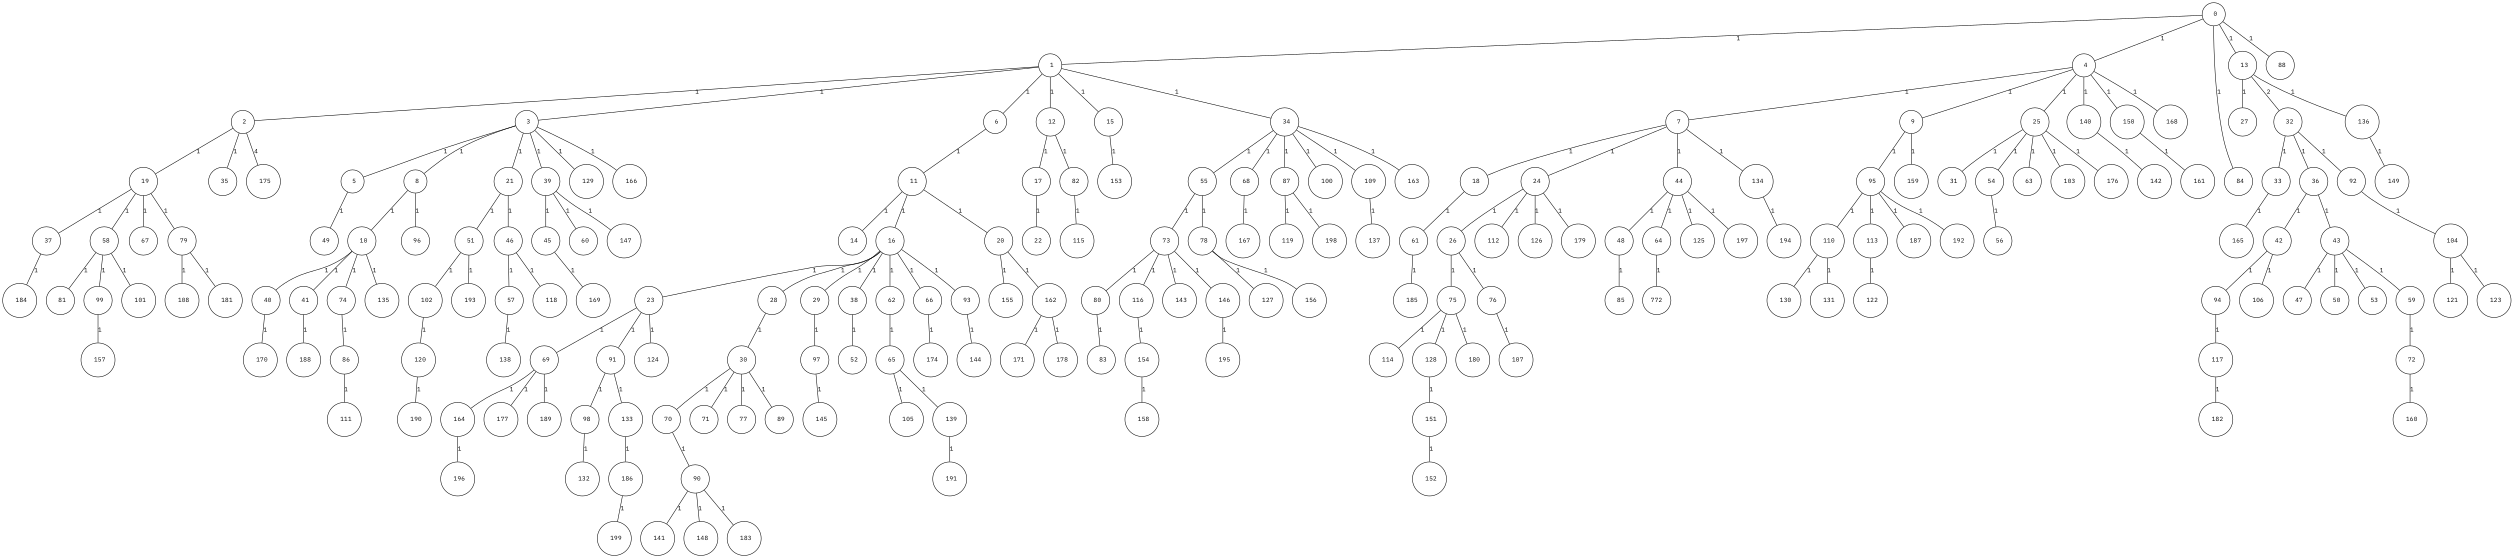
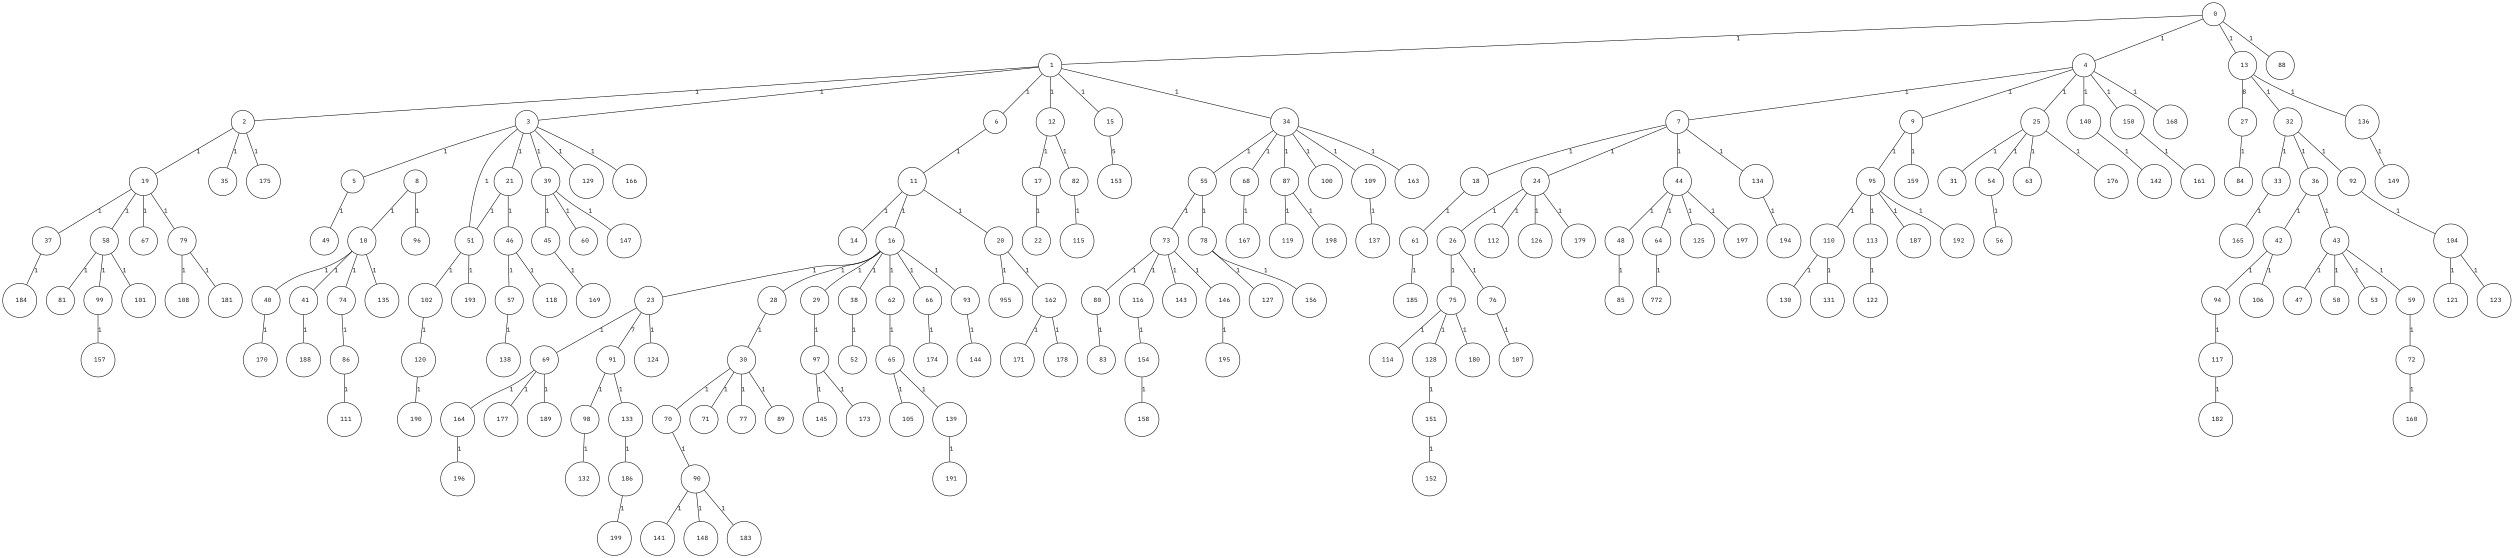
(2245, 92) -> (2245, 92)
(2269, 92) -> (2269, 92)
(2217, 98) -> (2241, 152)
(467, 145) -> (481, 172)
(256, 152) -> (256, 152)
(1114, 152) -> (1114, 152)
(2068, 181) -> none
(1006, 300) -> (1006, 300)
(633, 330) -> (633, 330)
none -> (863, 419)
